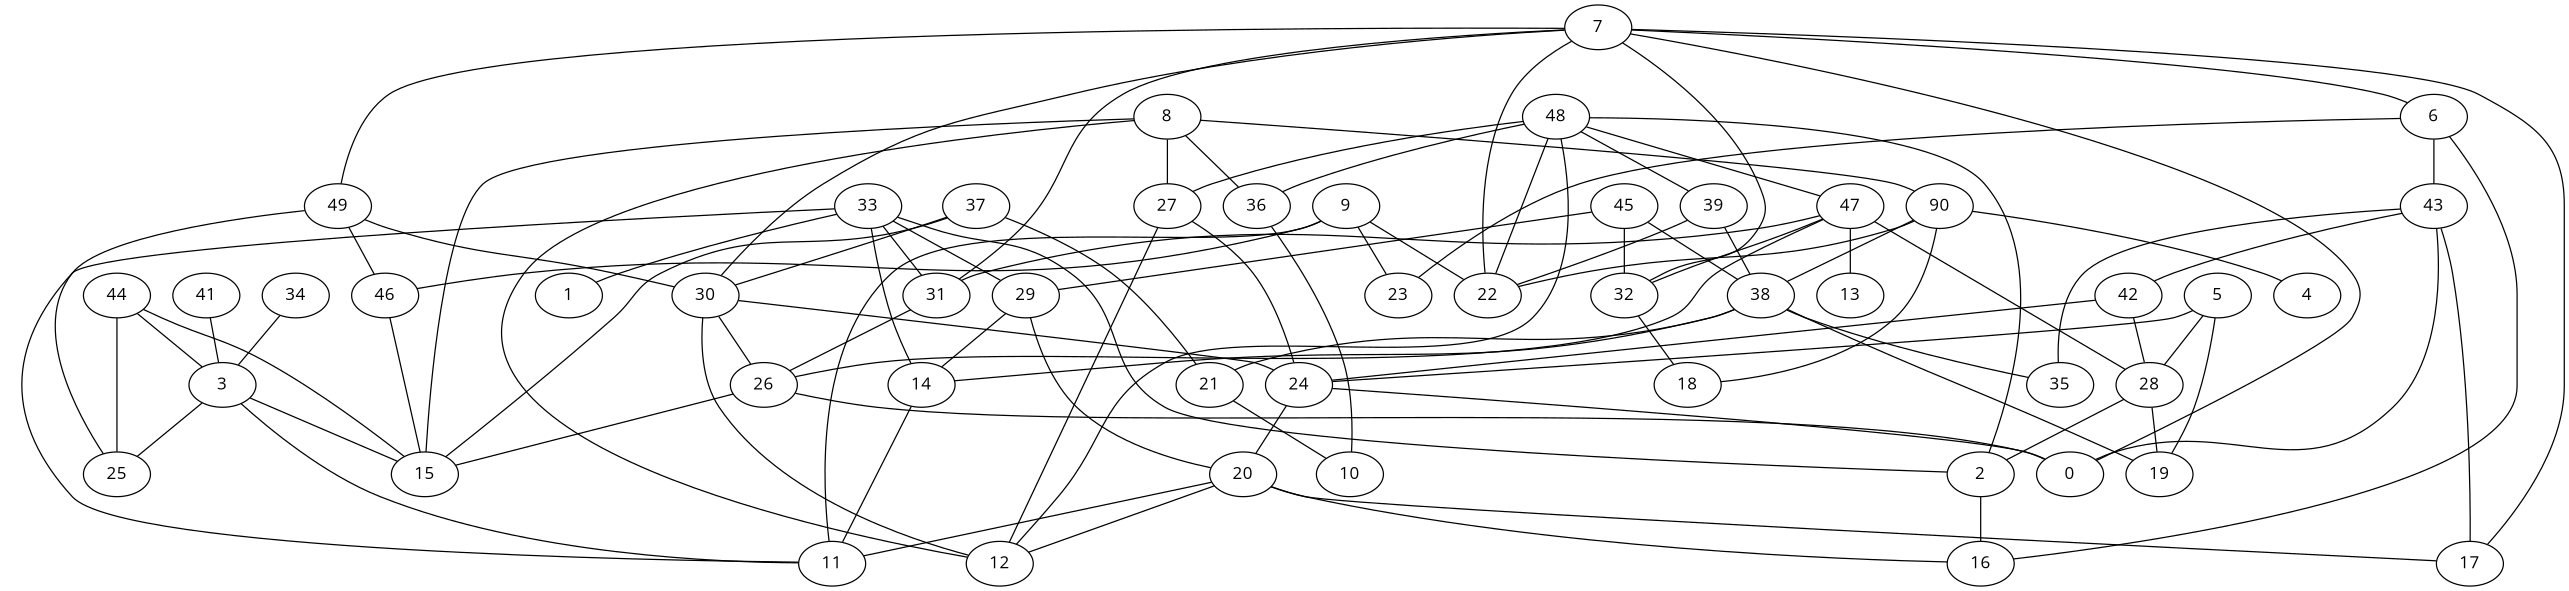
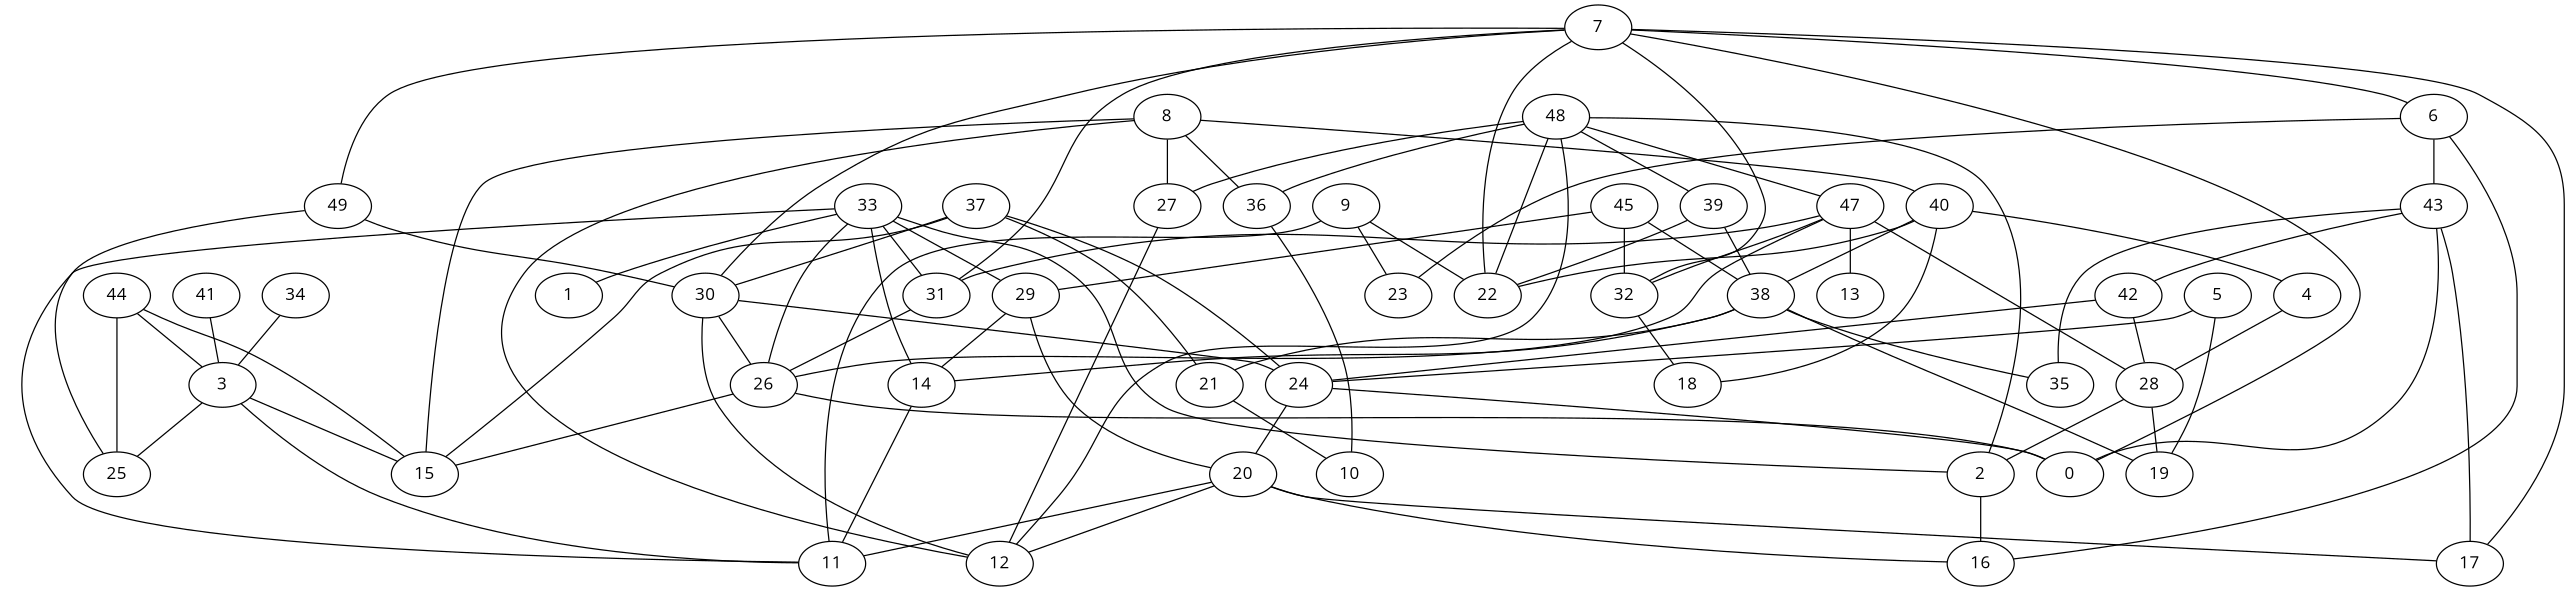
(1940, 206) -> (1940, 206)
(1258, 281) -> (1166, 282)
none -> (796, 286)
(385, 296) -> none
(2184, 340) -> (2229, 340)
